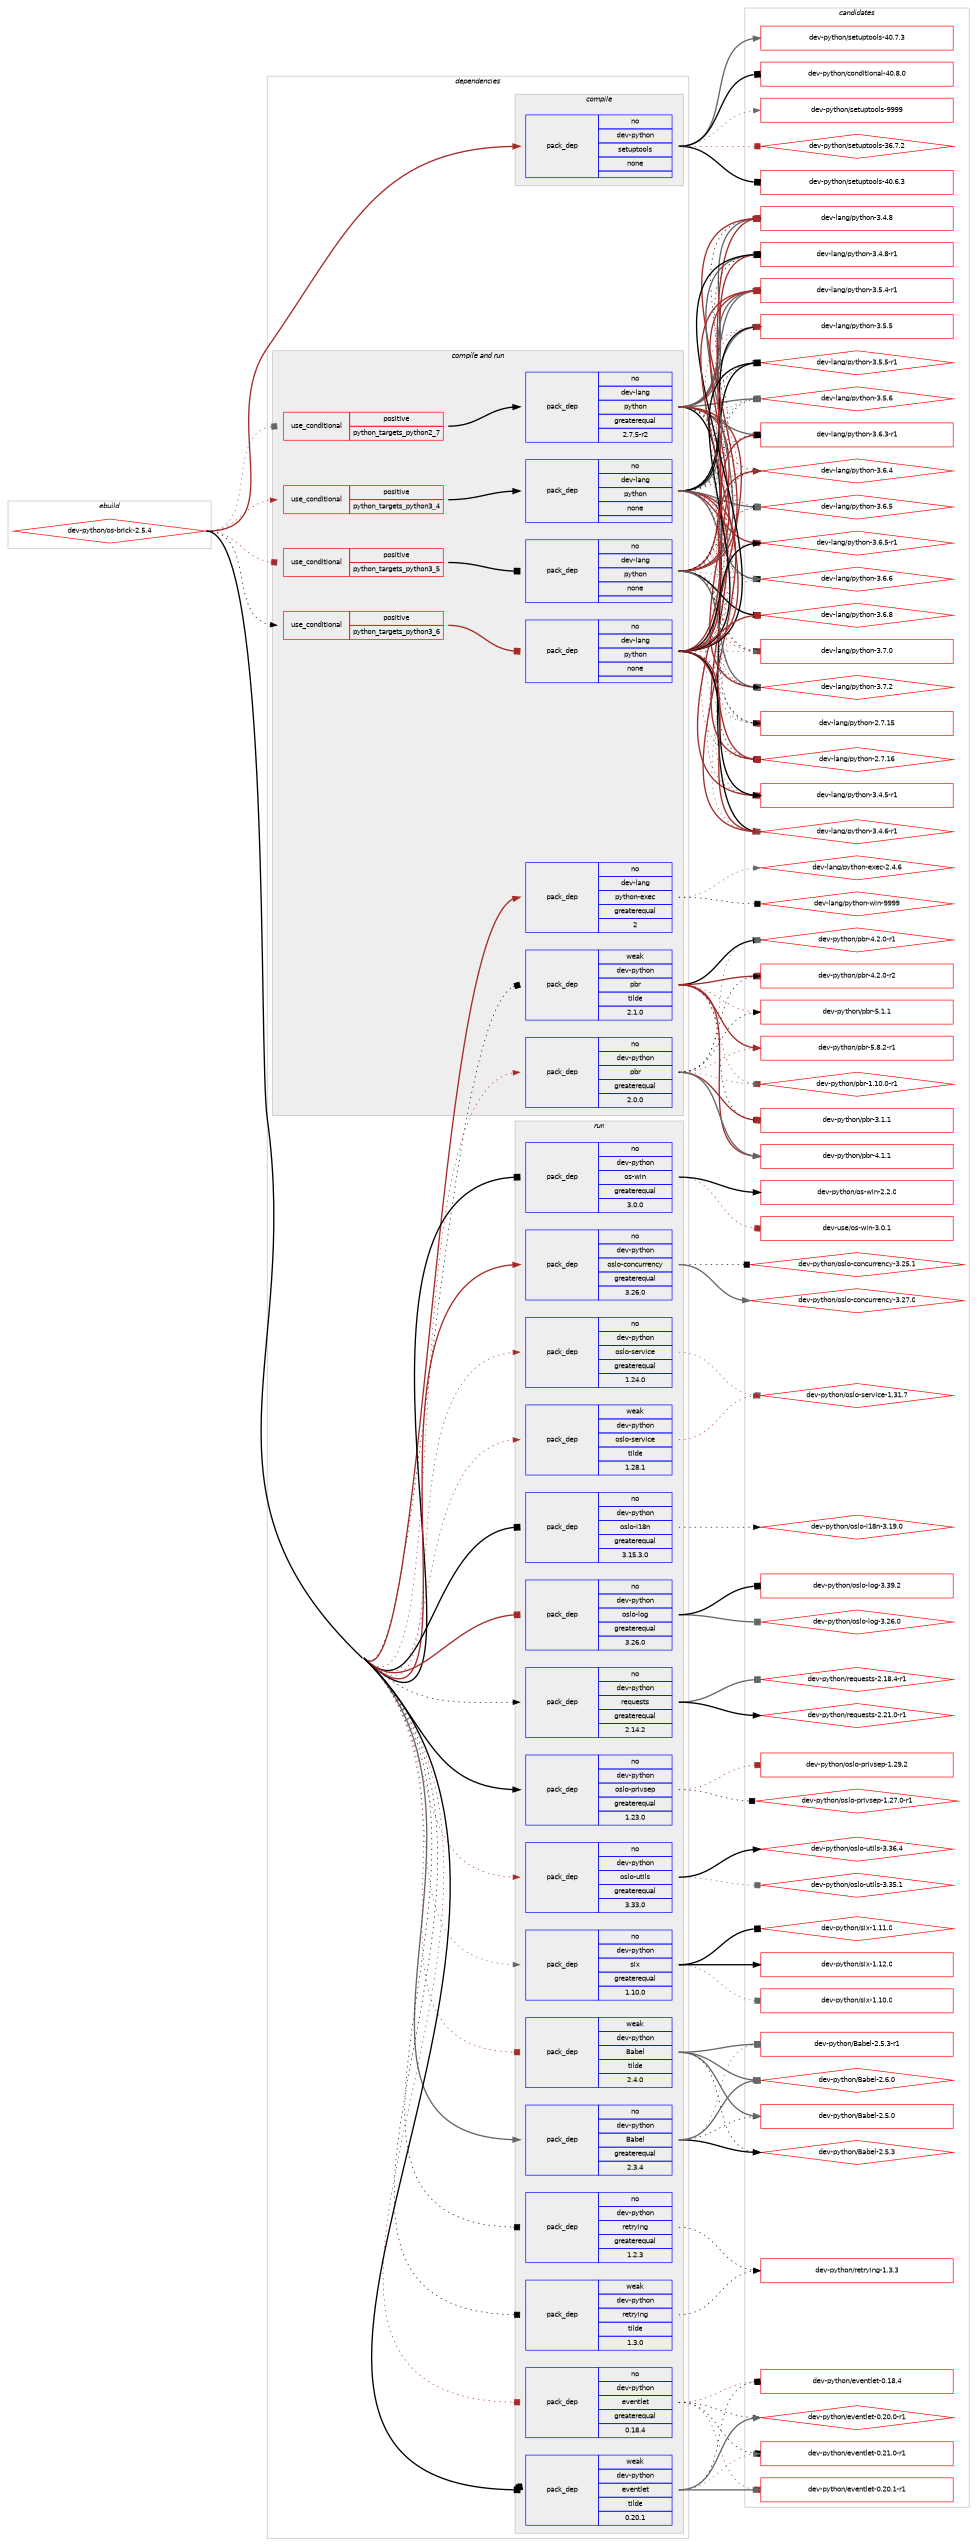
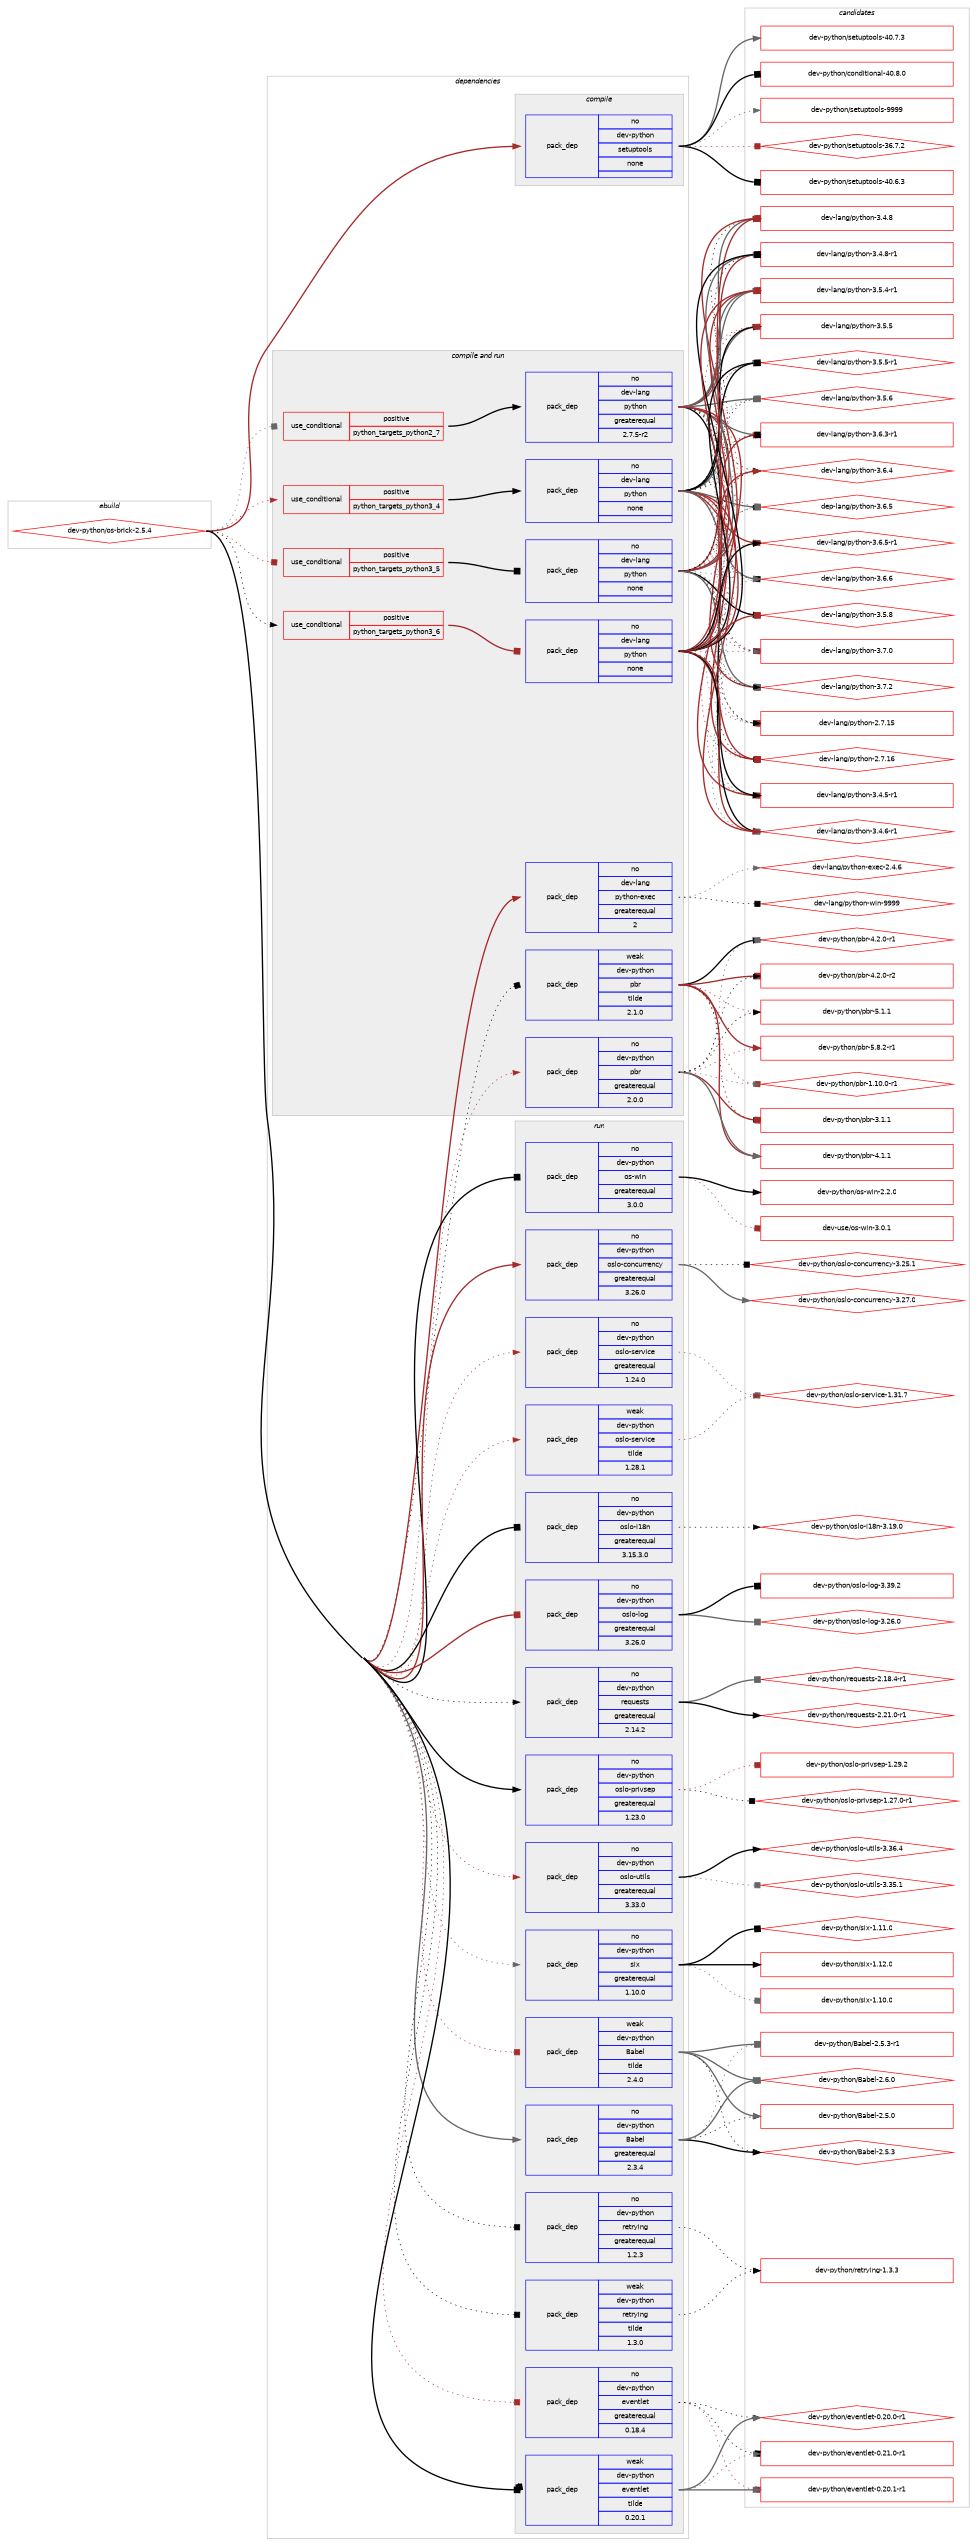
(857, 507) -> (857, 507)
(857, 615) -> (857, 615)
(857, 2382) -> none
